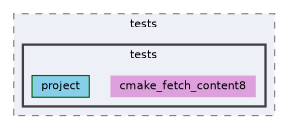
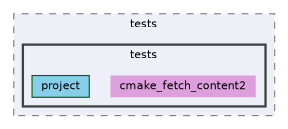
(183, 86) -> (183, 86)
